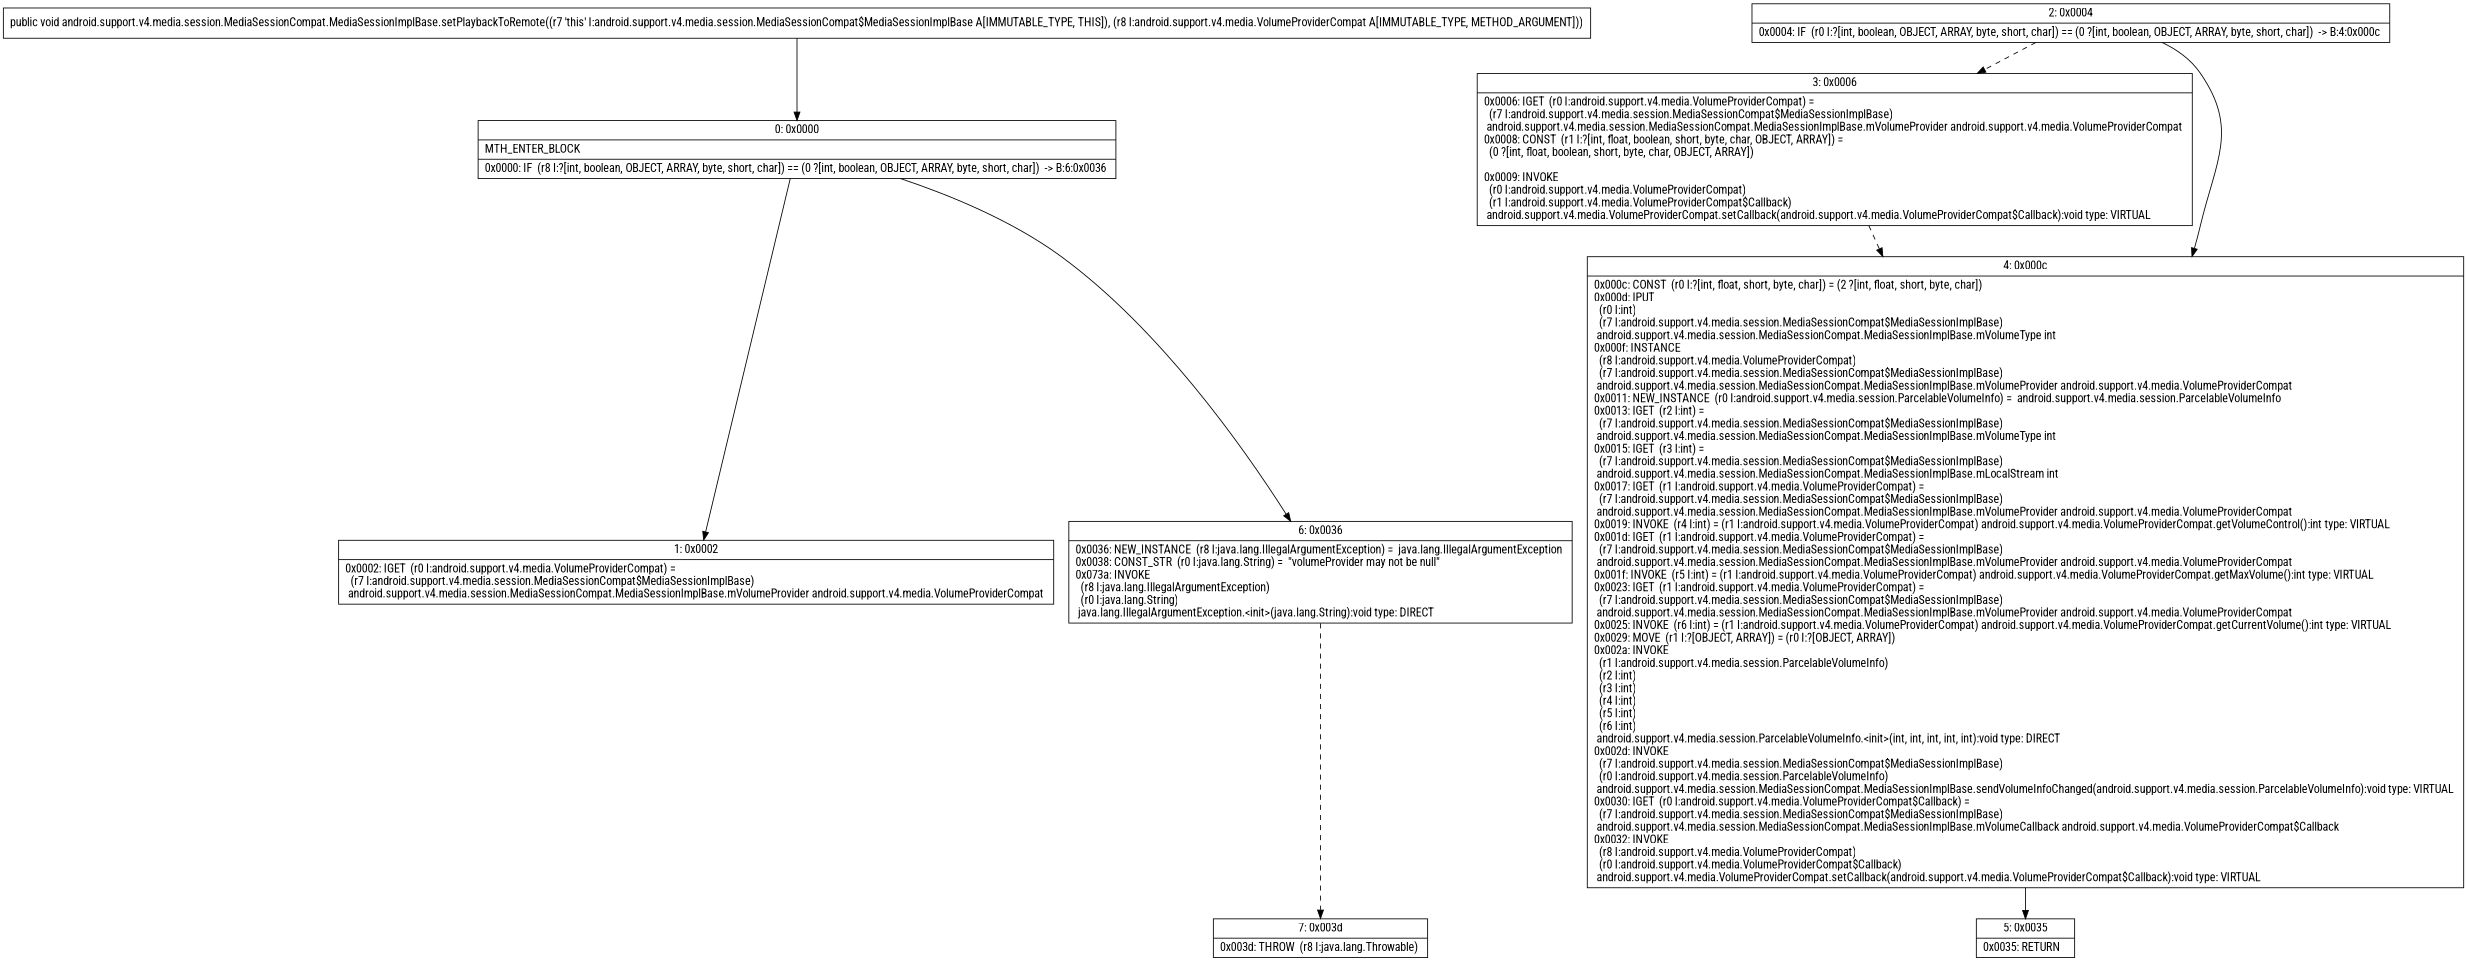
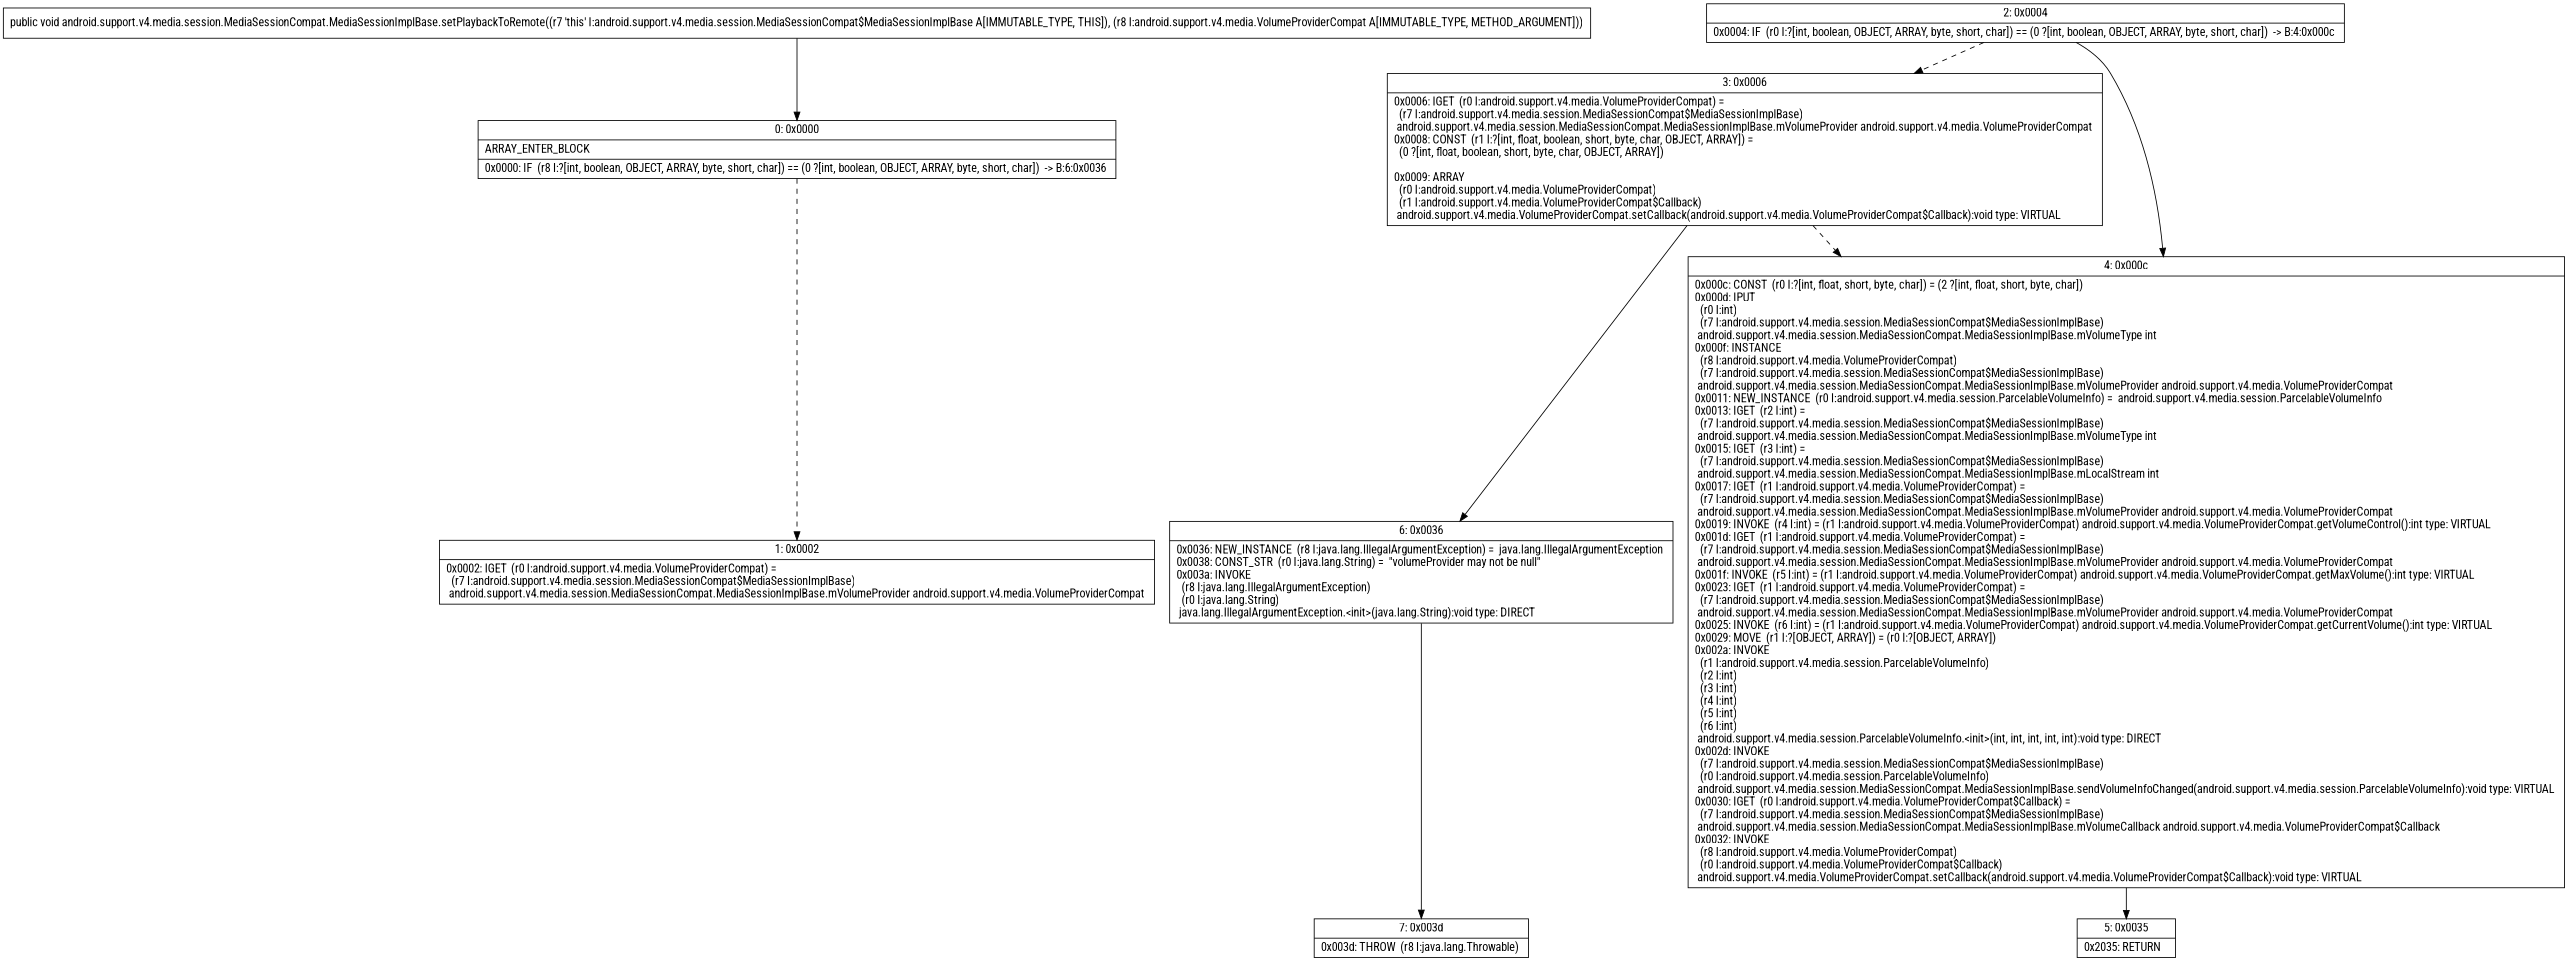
(533, 149) -> (537, 149)
(1524, 178) -> (1432, 178)
(1124, 310) -> (1576, 370)
(748, 355) -> (797, 355)
(1115, 575) -> (1216, 575)
(1320, 767) -> (1421, 767)
(2025, 947) -> (2126, 947)
